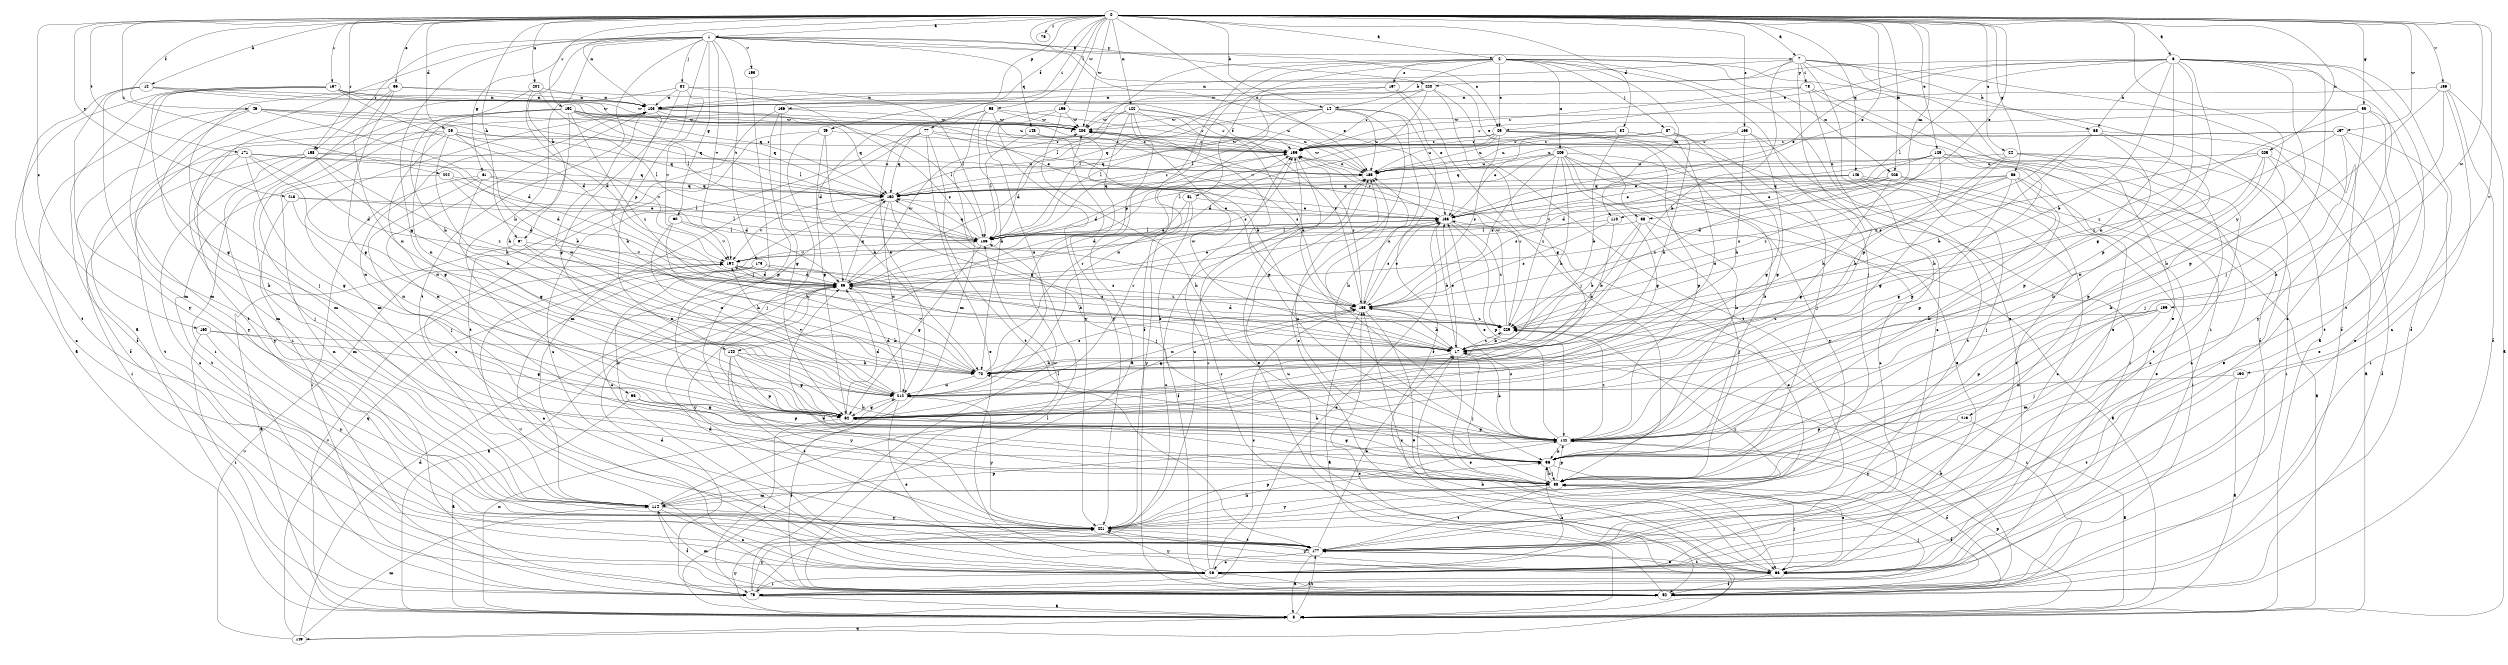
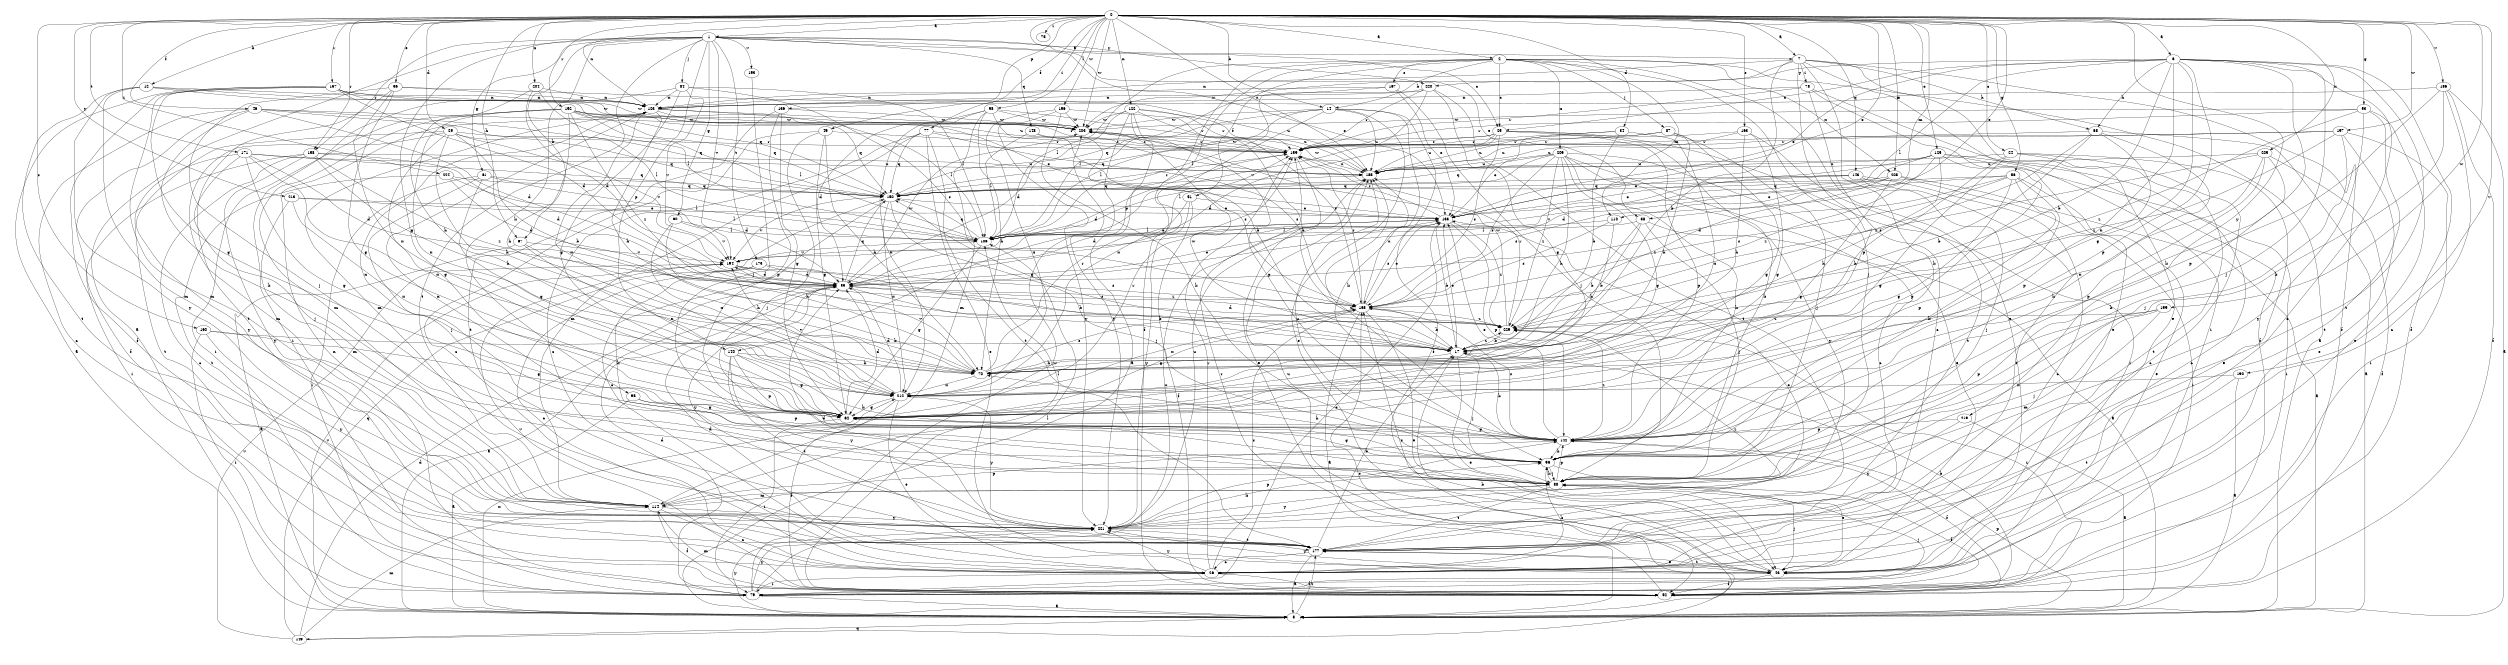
(1777, 573) -> (1777, 573)
